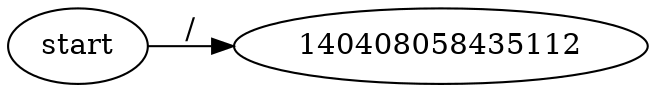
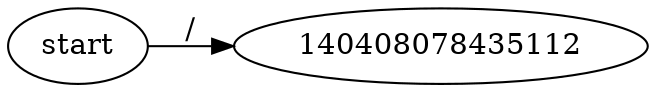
(441, 46) -> (441, 46)
